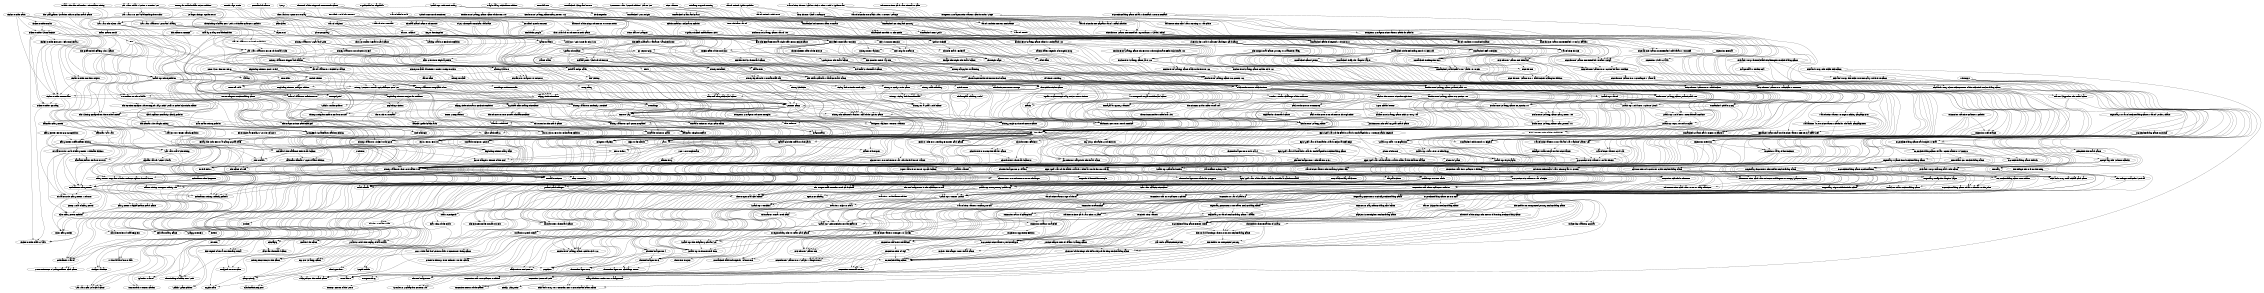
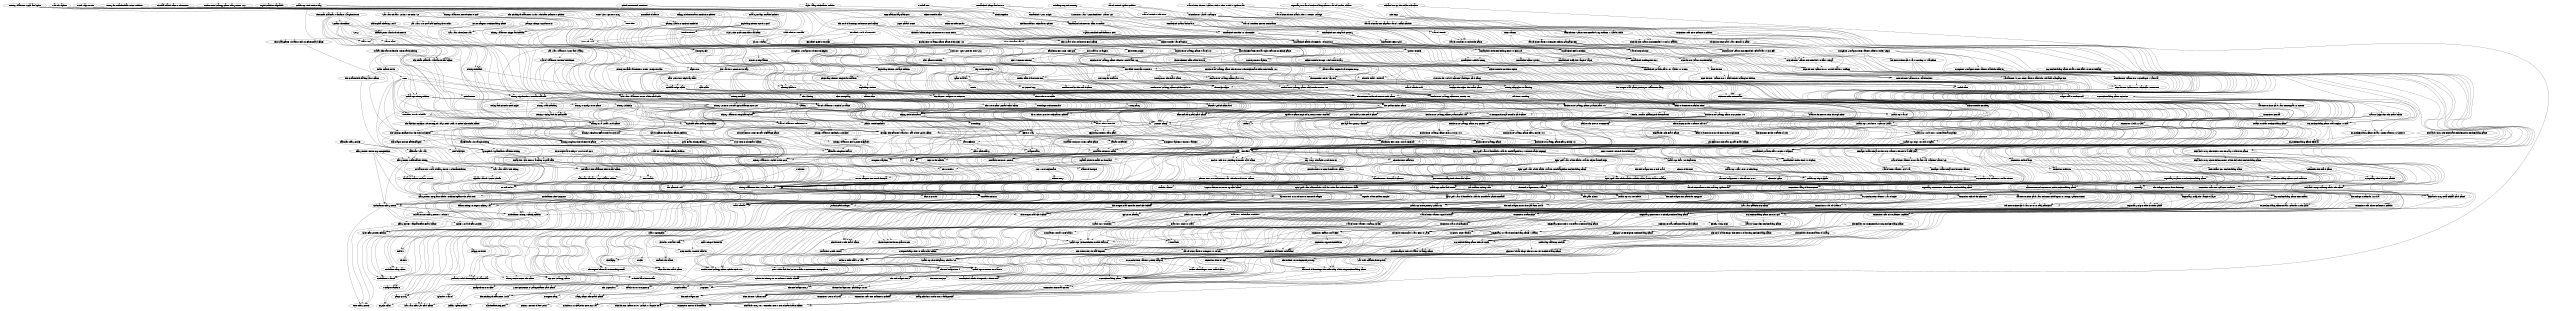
(1296, 57) -> (1306, 64)
